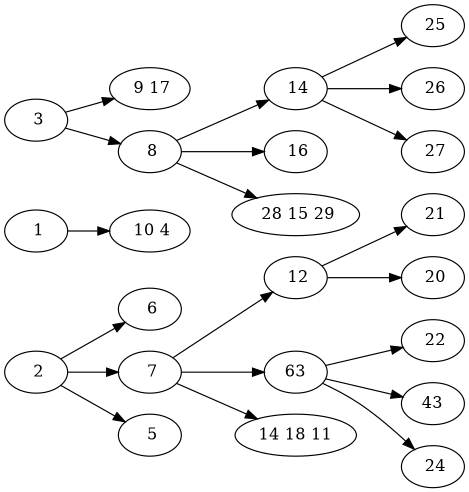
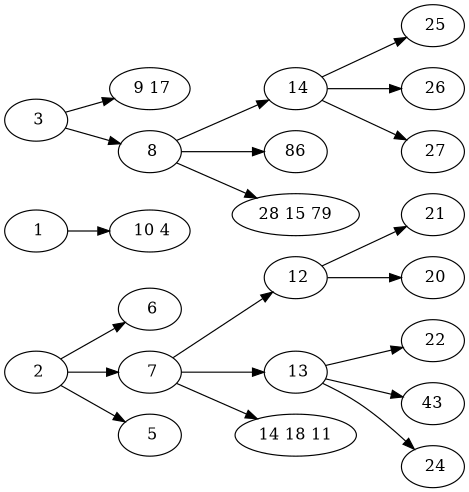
(296, 152) -> (296, 152)
(296, 215) -> (296, 215)
(296, 372) -> (296, 372)
